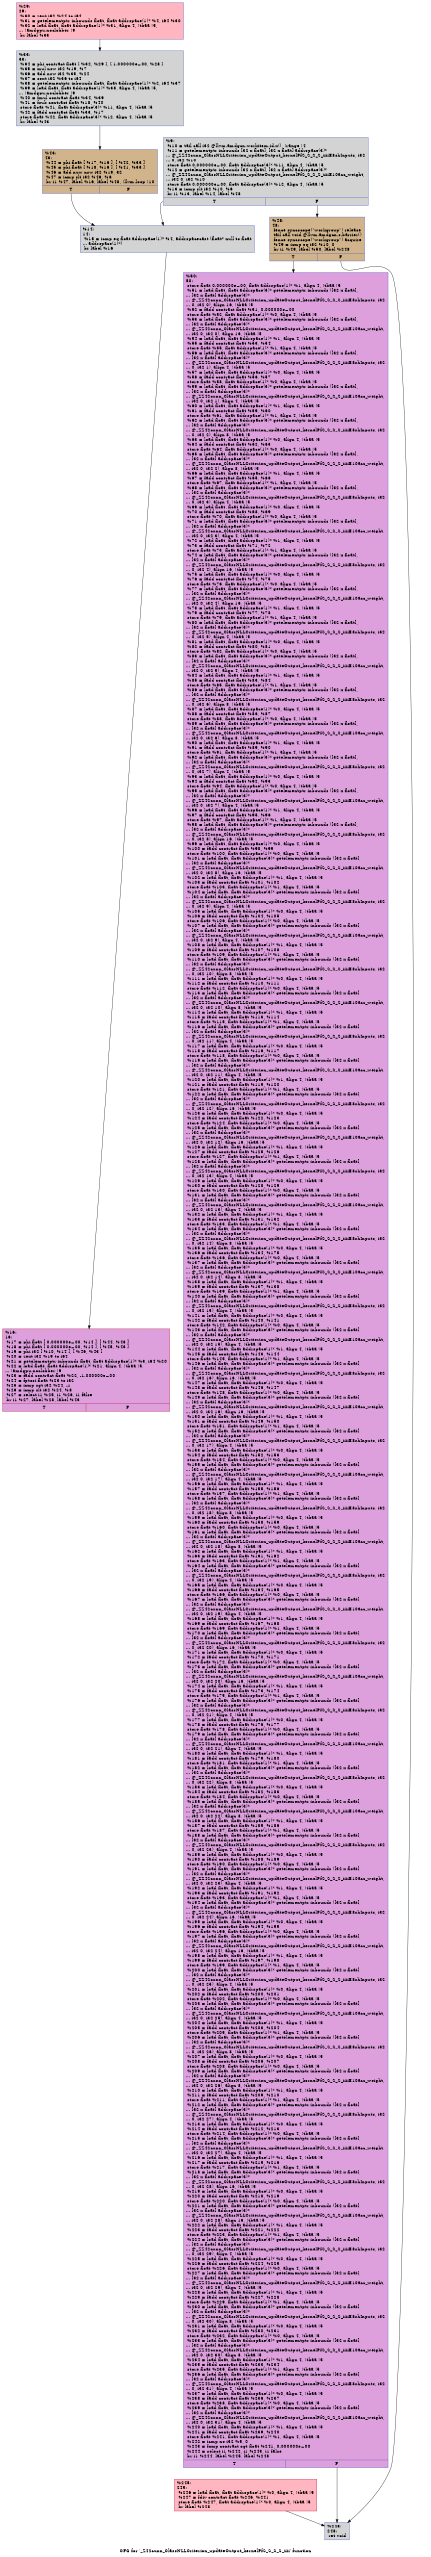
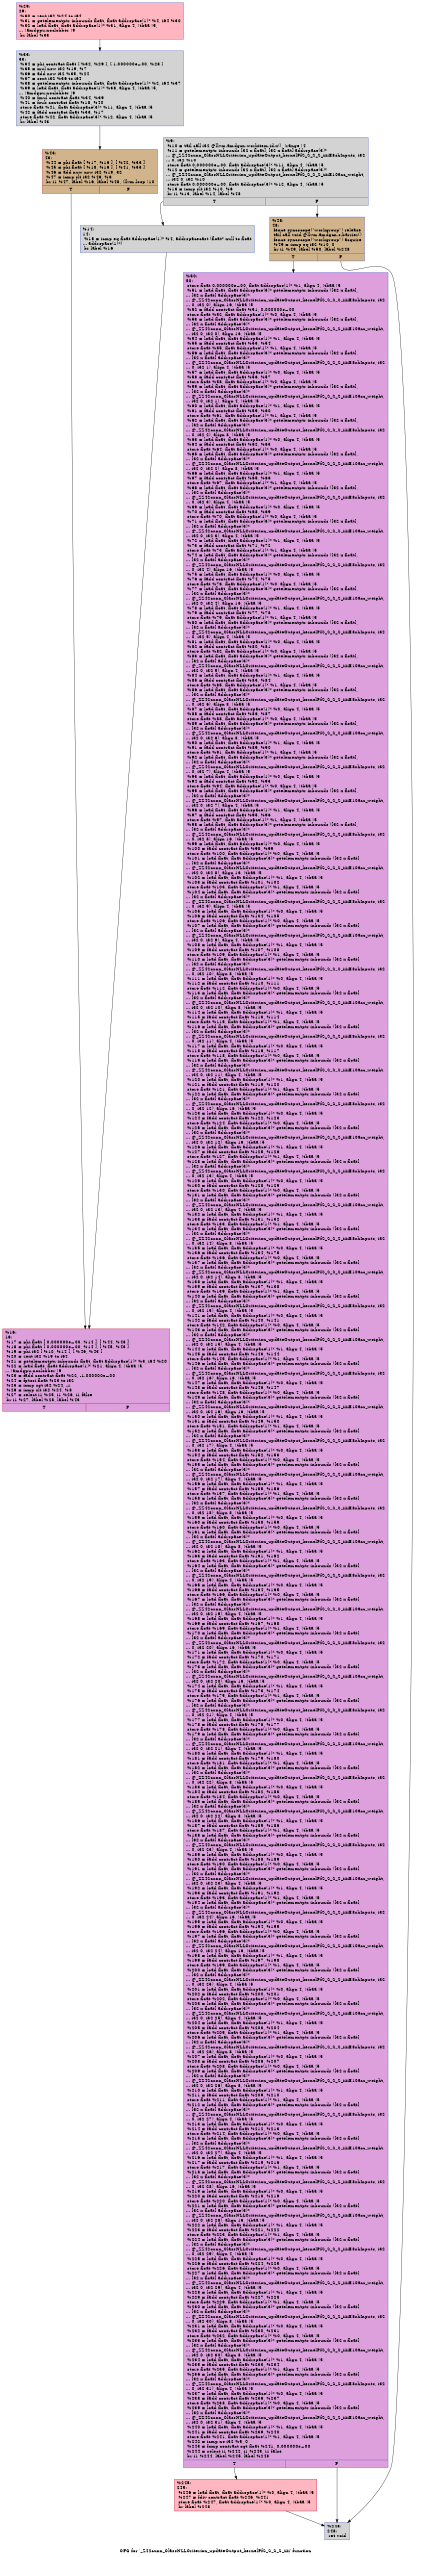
(100, 171) -> (100, 171)
(77, 212) -> (75, 760)
none -> (235, 2472)
